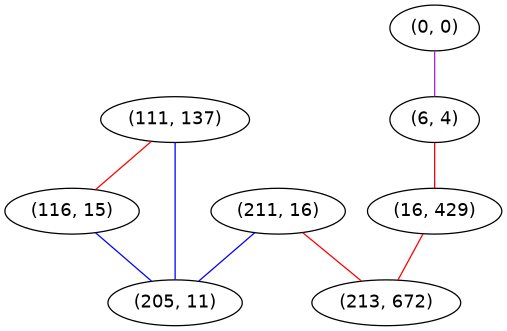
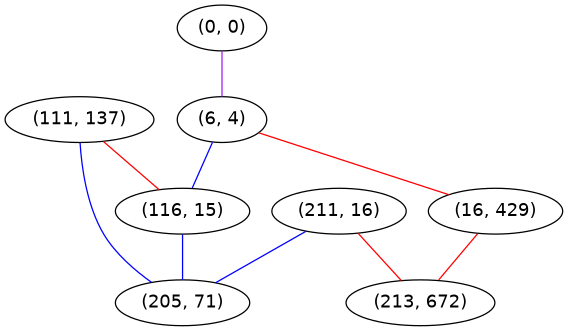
none -> (202, 165)
(175, 303) -> (183, 303)
